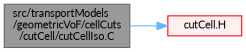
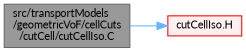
(205, 26) -> (205, 26)
